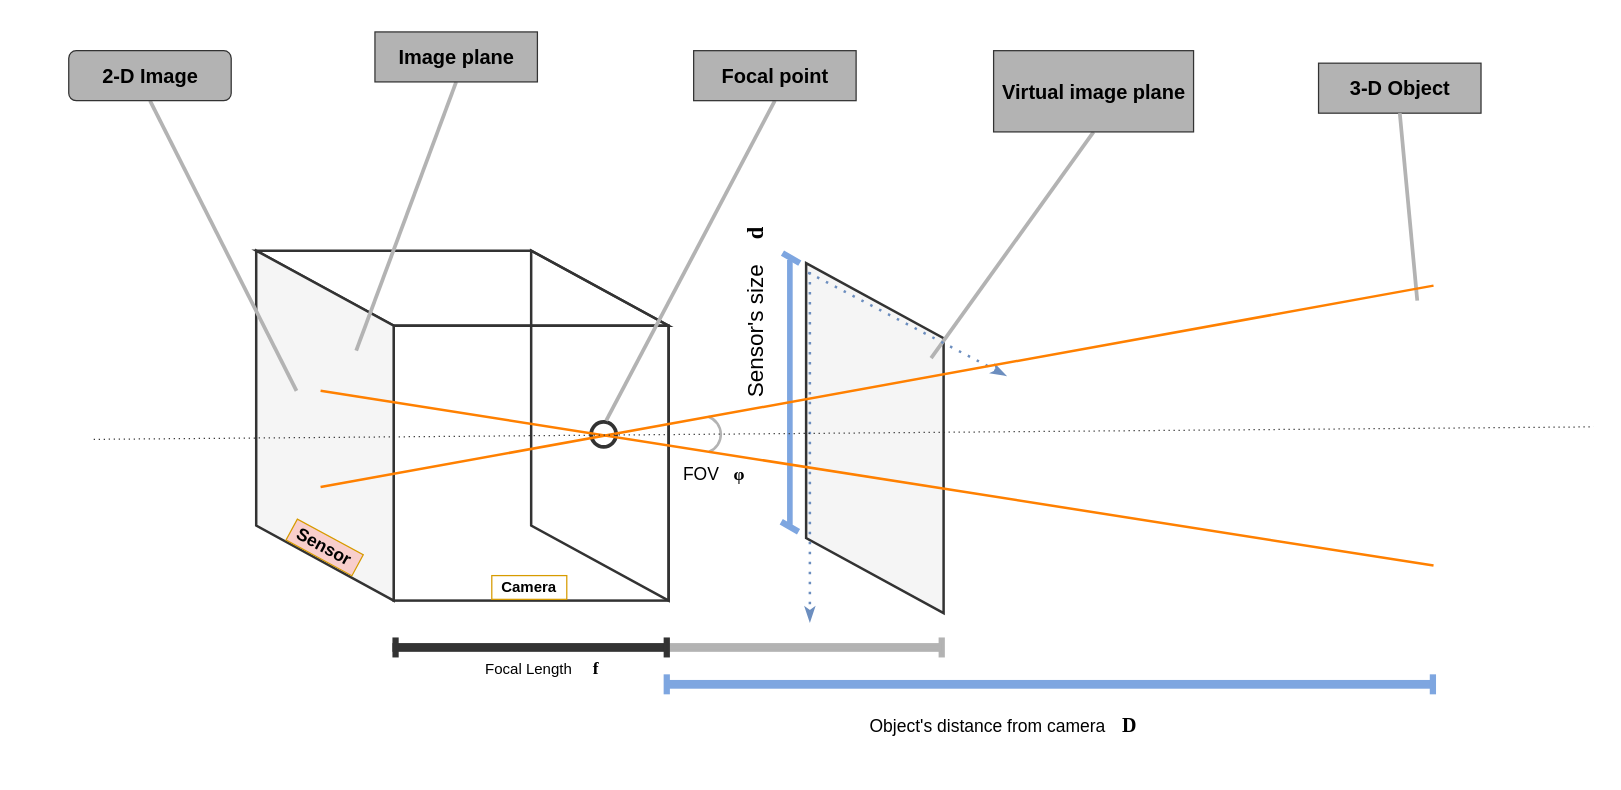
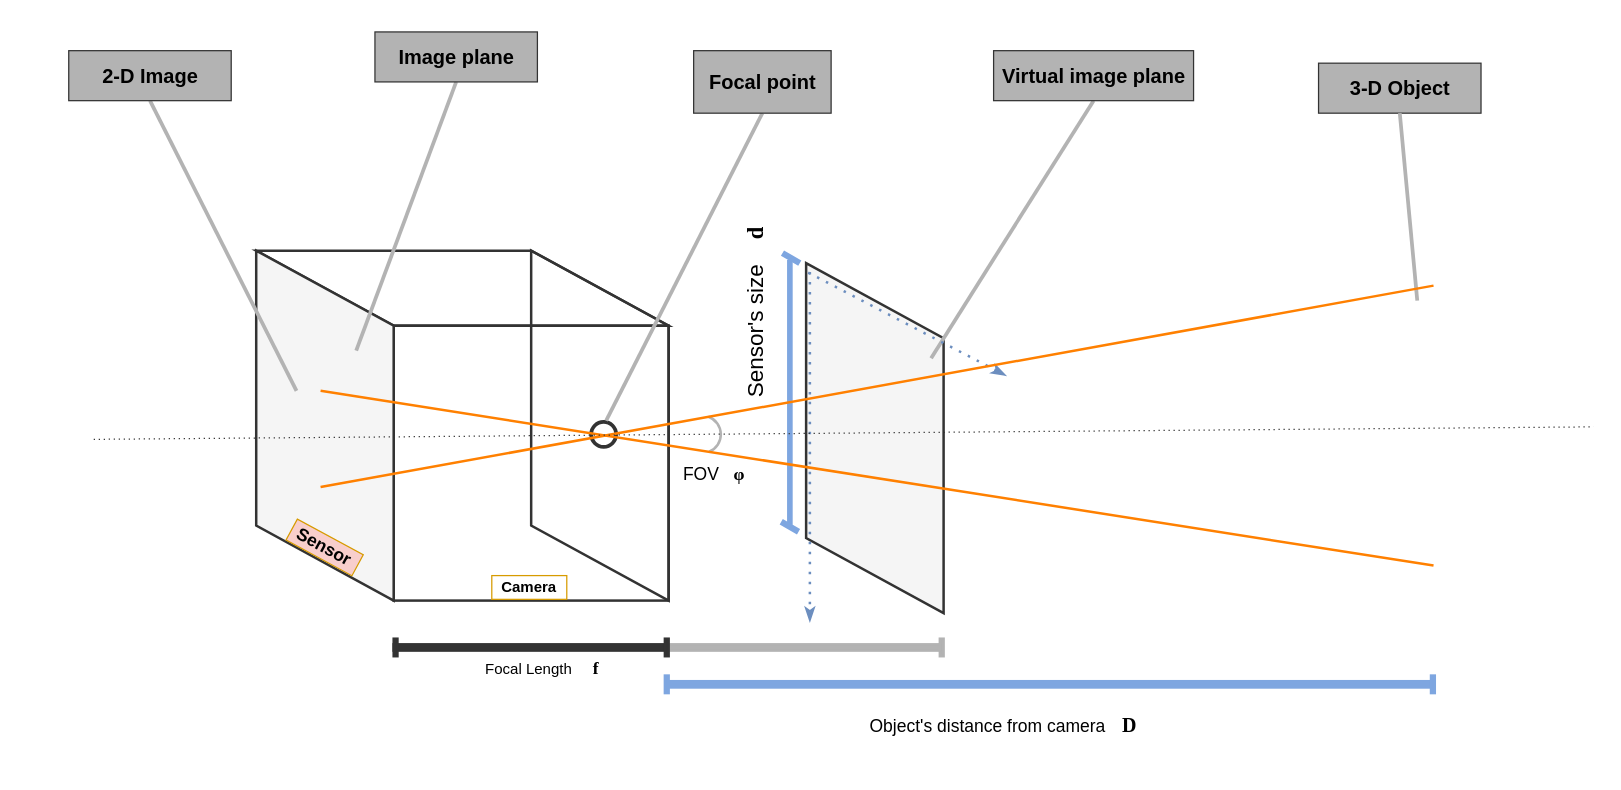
(150, 76) -> (150, 76)
(775, 76) -> (763, 82)
(1094, 91) -> (1094, 76)
